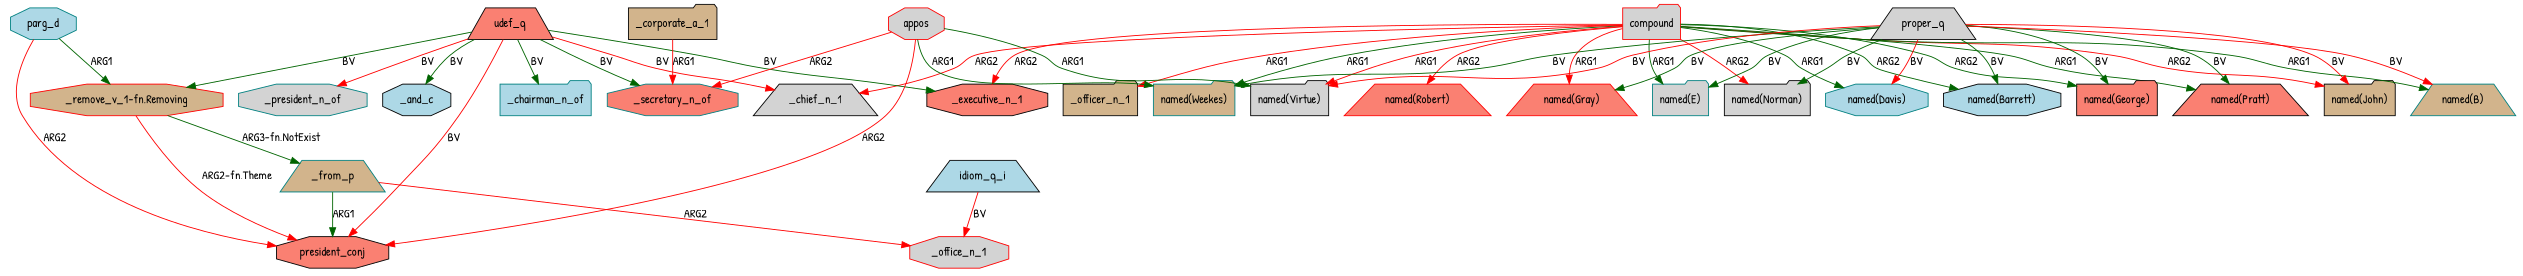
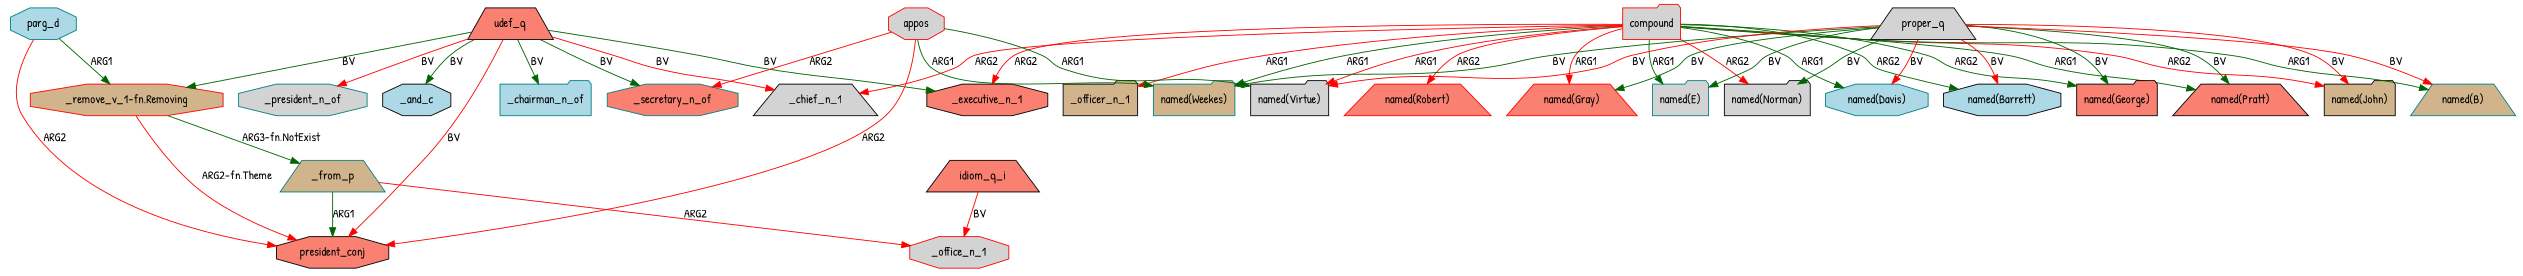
(673, 24) -> none
(1984, 57) -> (1984, 57)
(983, 176) -> (983, 176)
